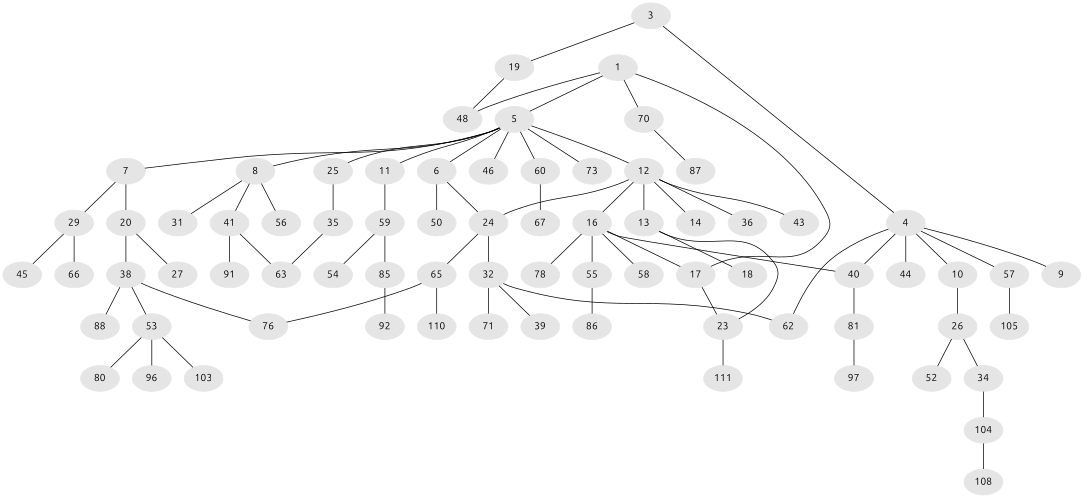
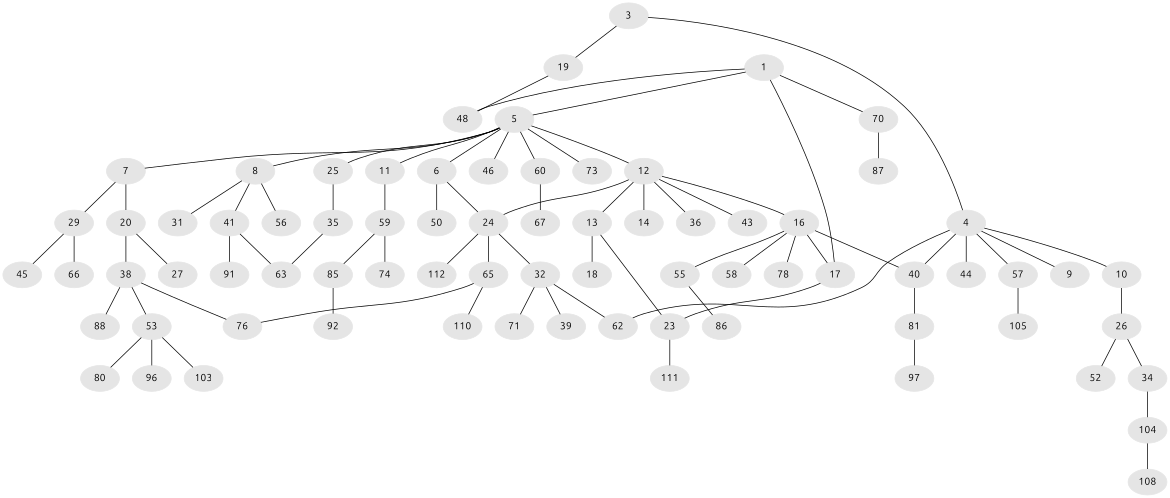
(333, 275) -> (385, 275)
none -> (437, 275)
